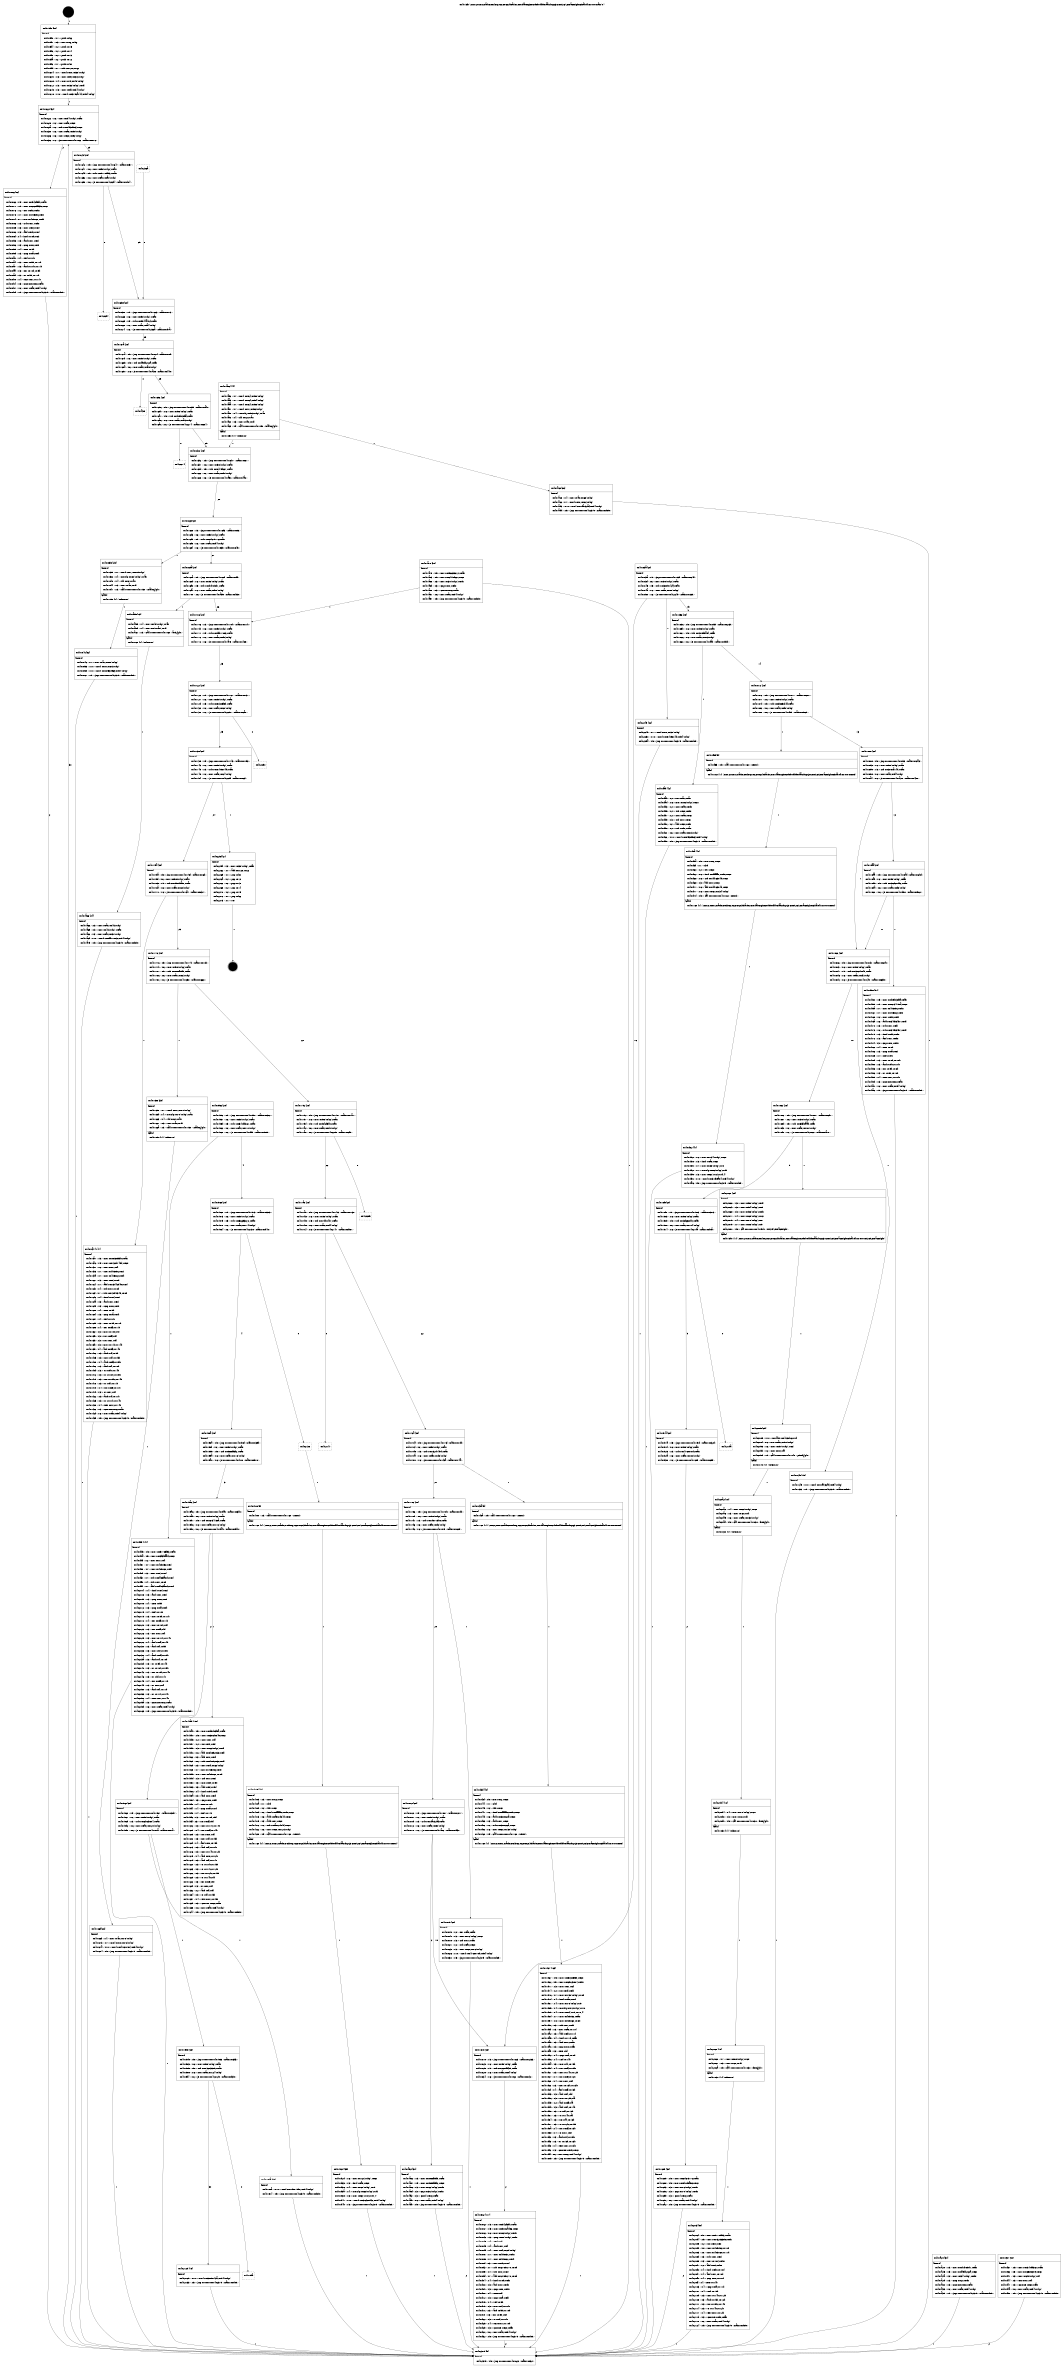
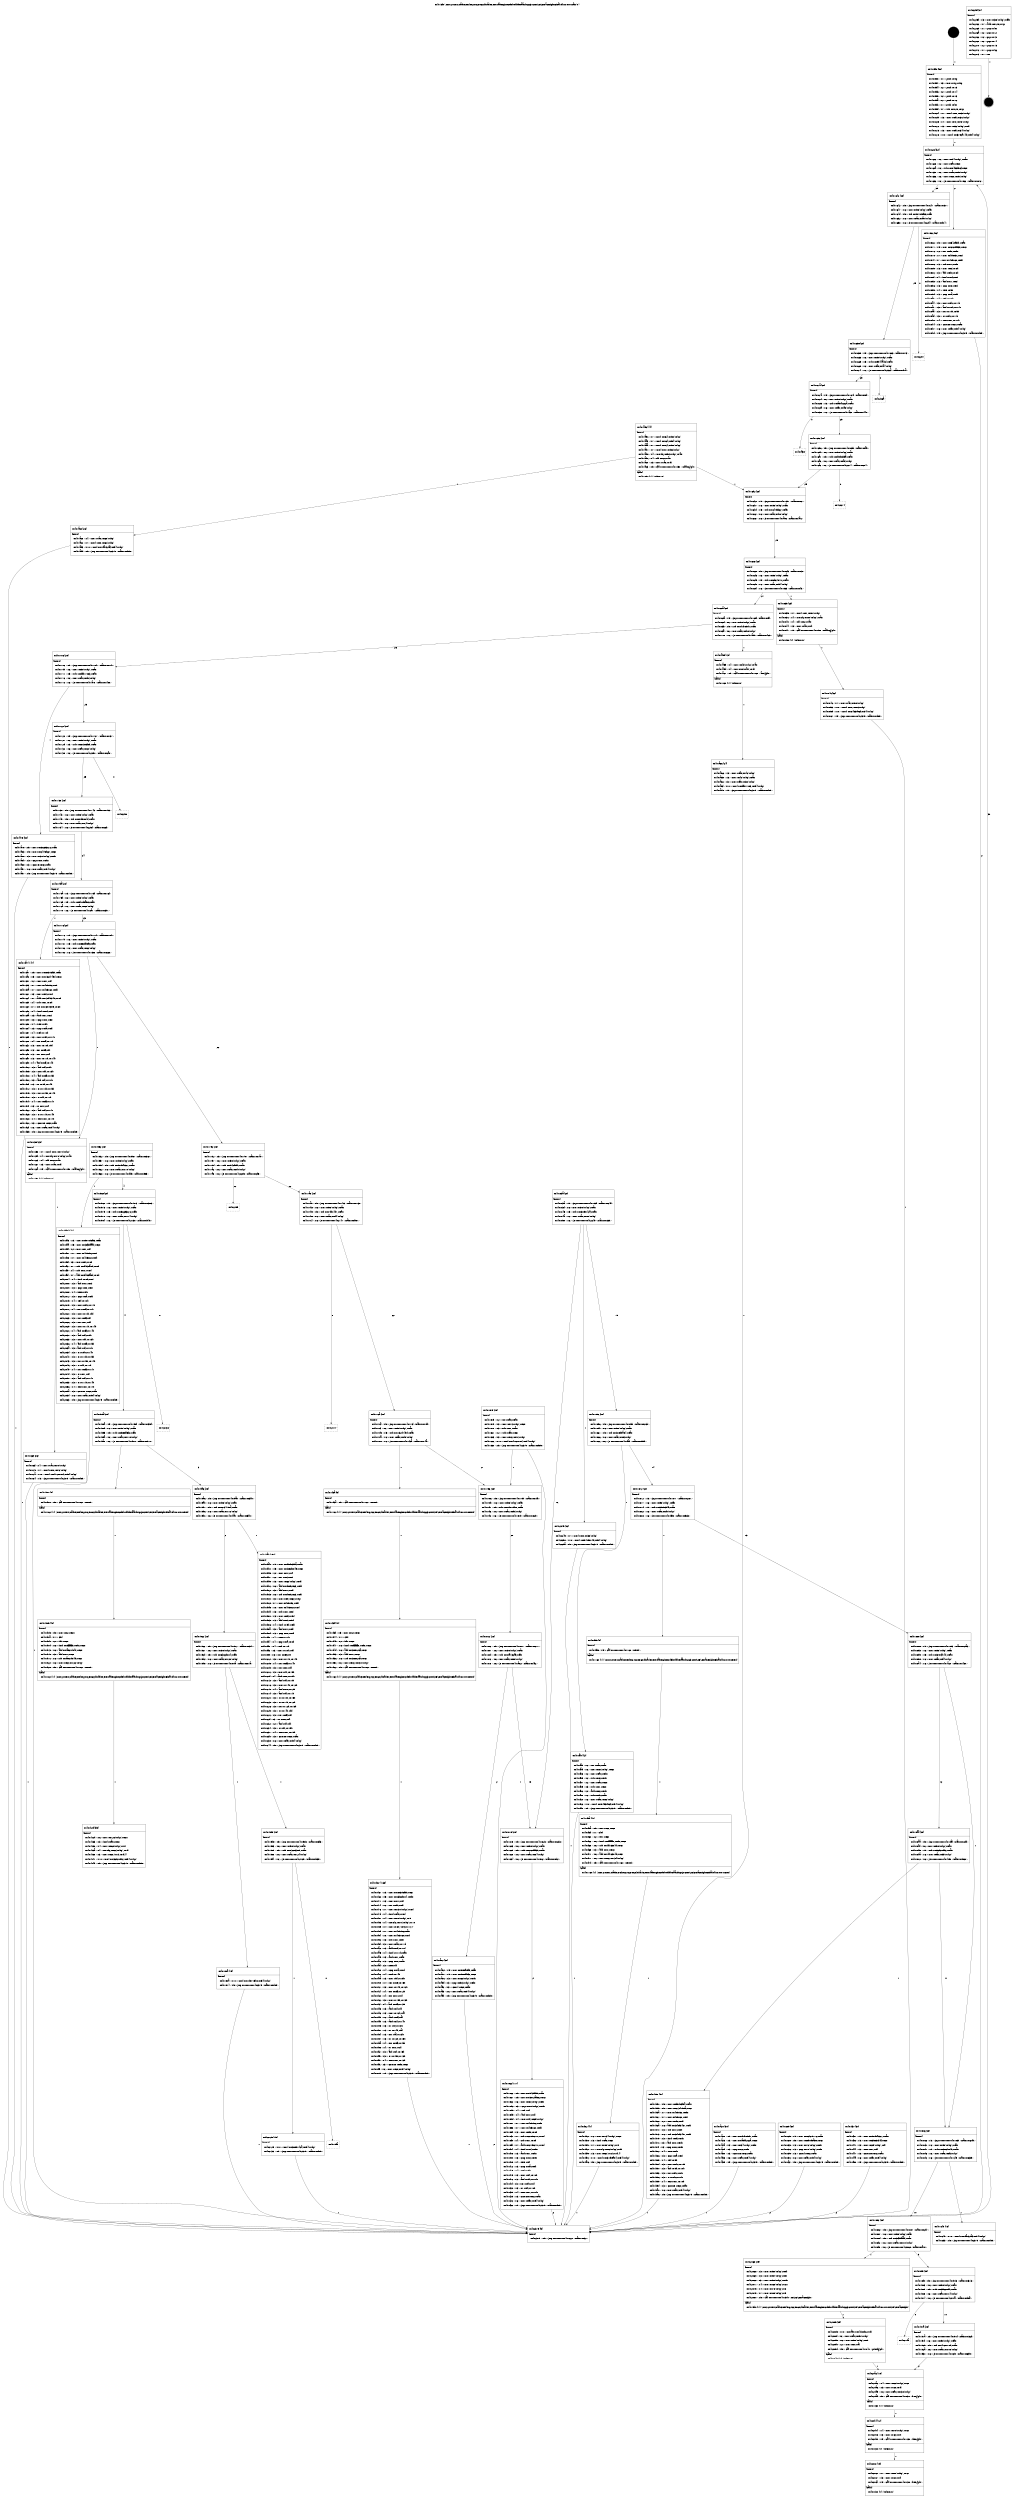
(143, 235) -> (879, 384)
(336, 605) -> (42, 757)
(226, 817) -> none
(357, 1166) -> (235, 1186)
(687, 1334) -> (945, 2315)
(312, 1476) -> (119, 1466)
(466, 1724) -> (512, 1467)
(686, 1814) -> (921, 2363)
(775, 2025) -> none
(210, 2187) -> (294, 1978)
(718, 2276) -> none
(399, 2298) -> none
